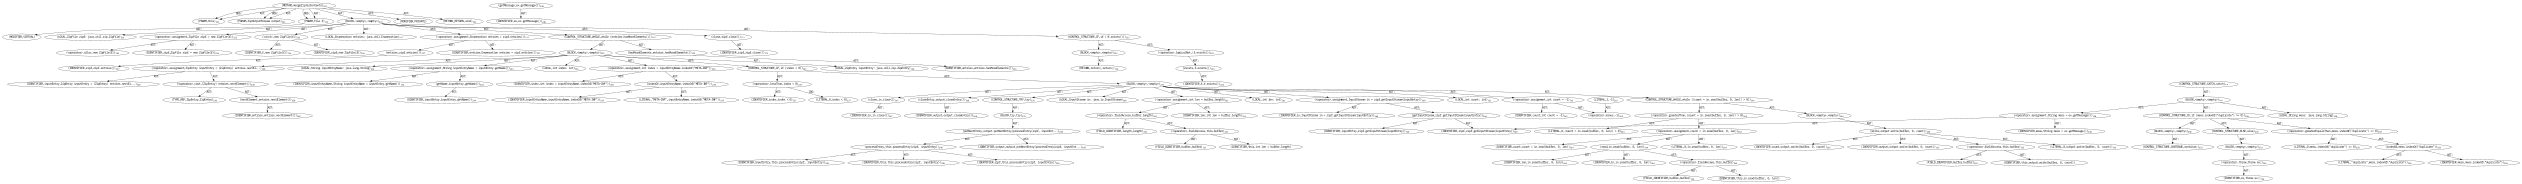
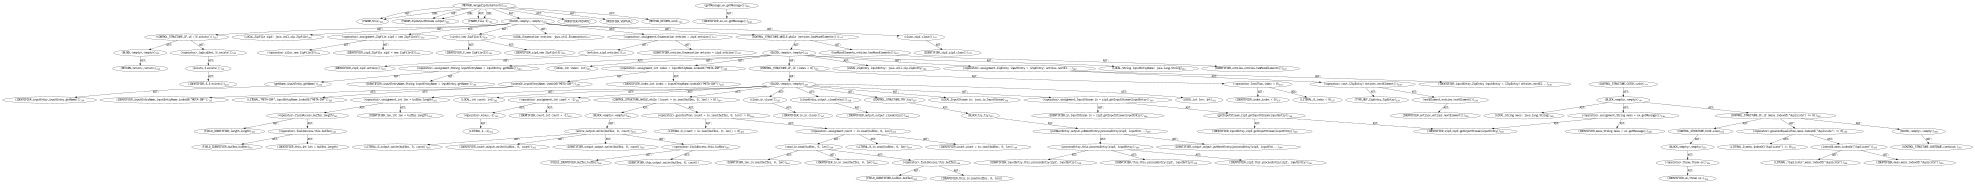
(170, 29) -> (555, 13)
(1606, 107) -> (481, 123)
